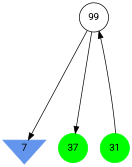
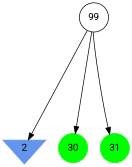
(110, 86) -> (99, 80)
(24, 148) -> (24, 148)
(73, 148) -> (73, 148)
